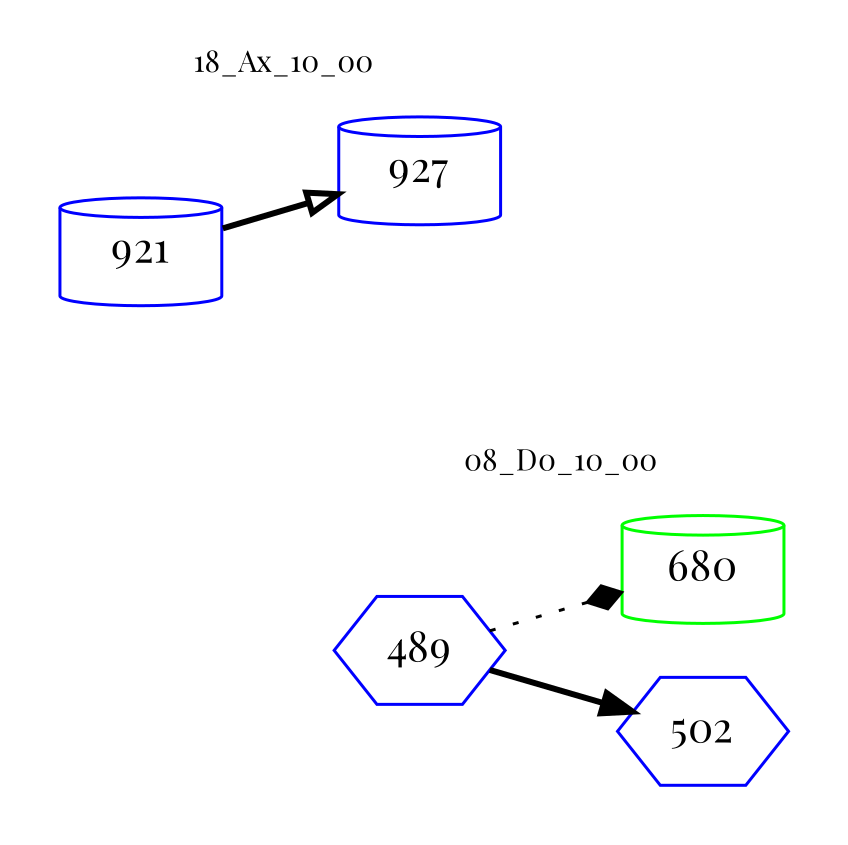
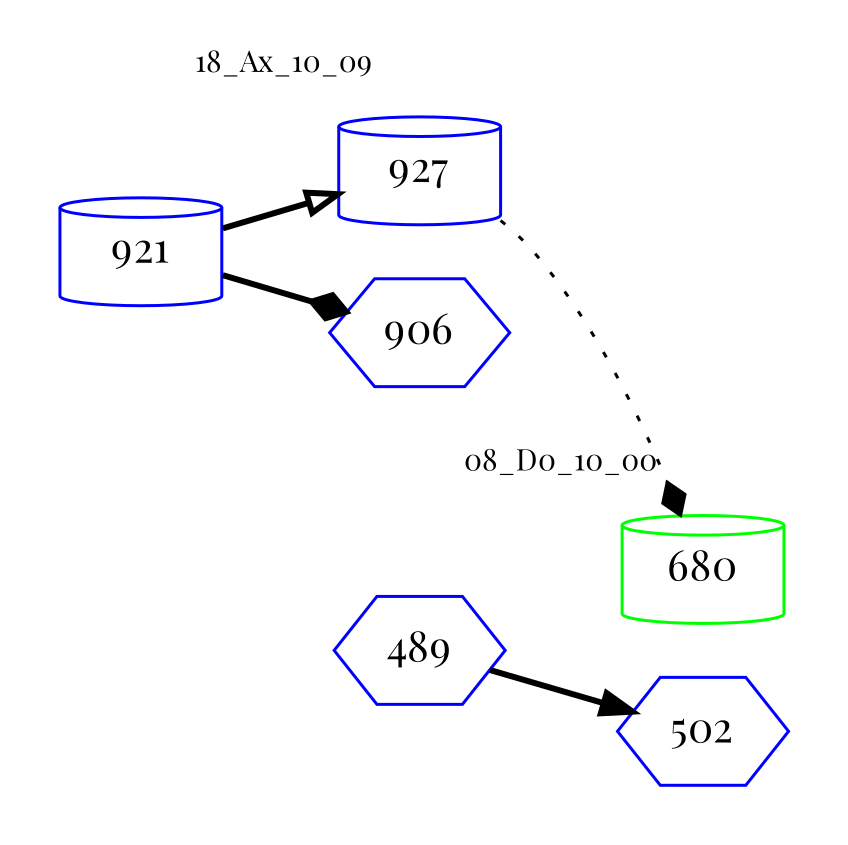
(285, 64) -> (285, 64)
none -> (420, 333)
(538, 617) -> (597, 342)
